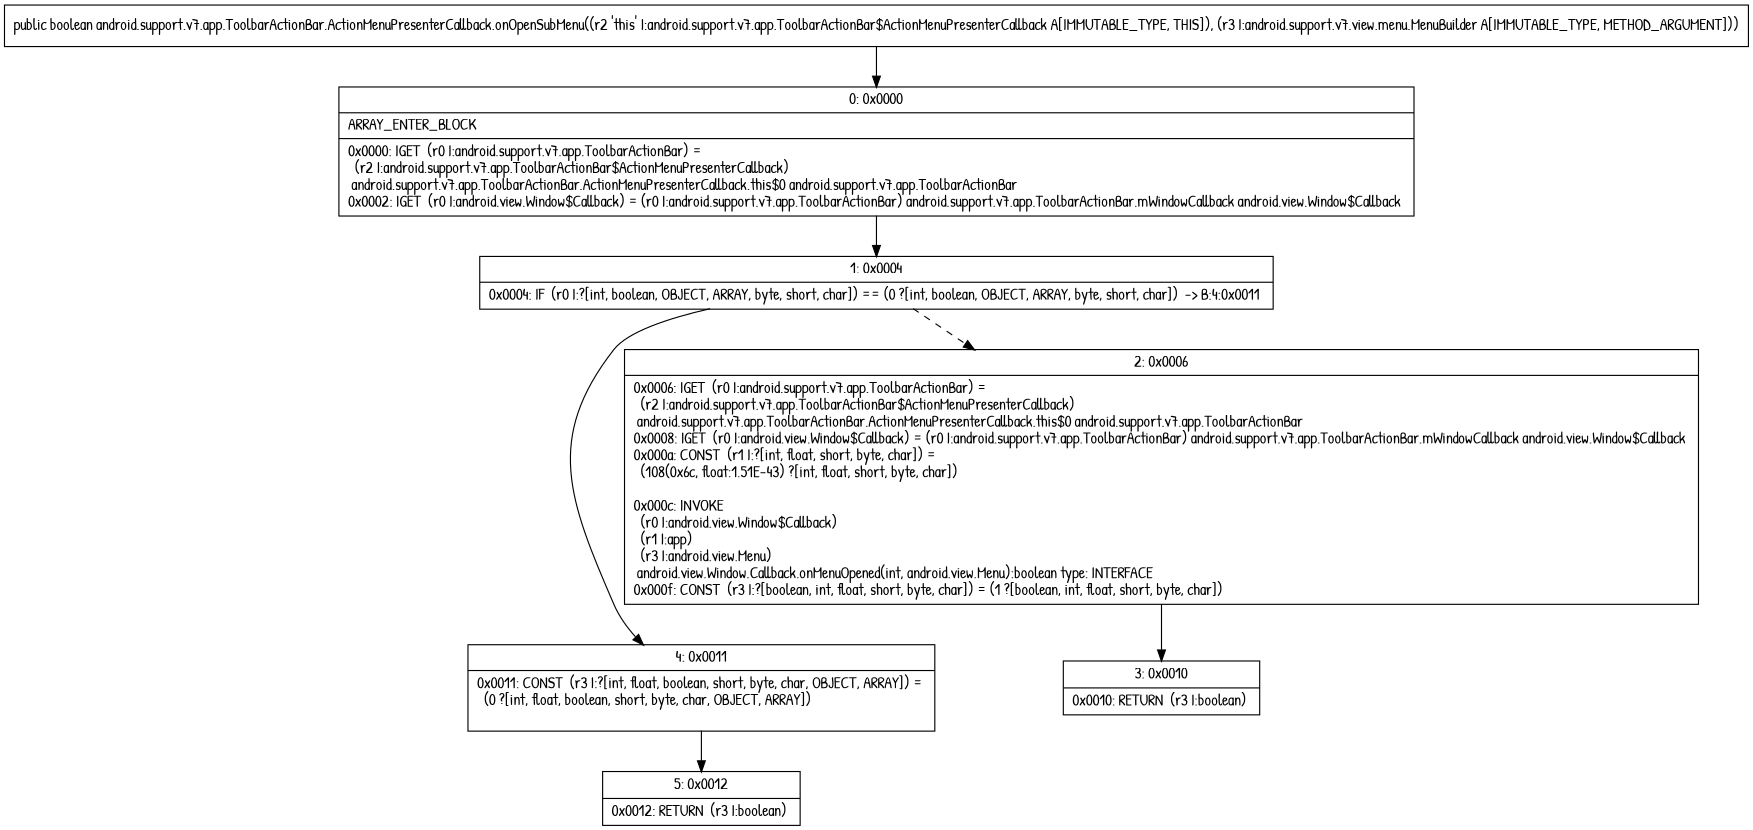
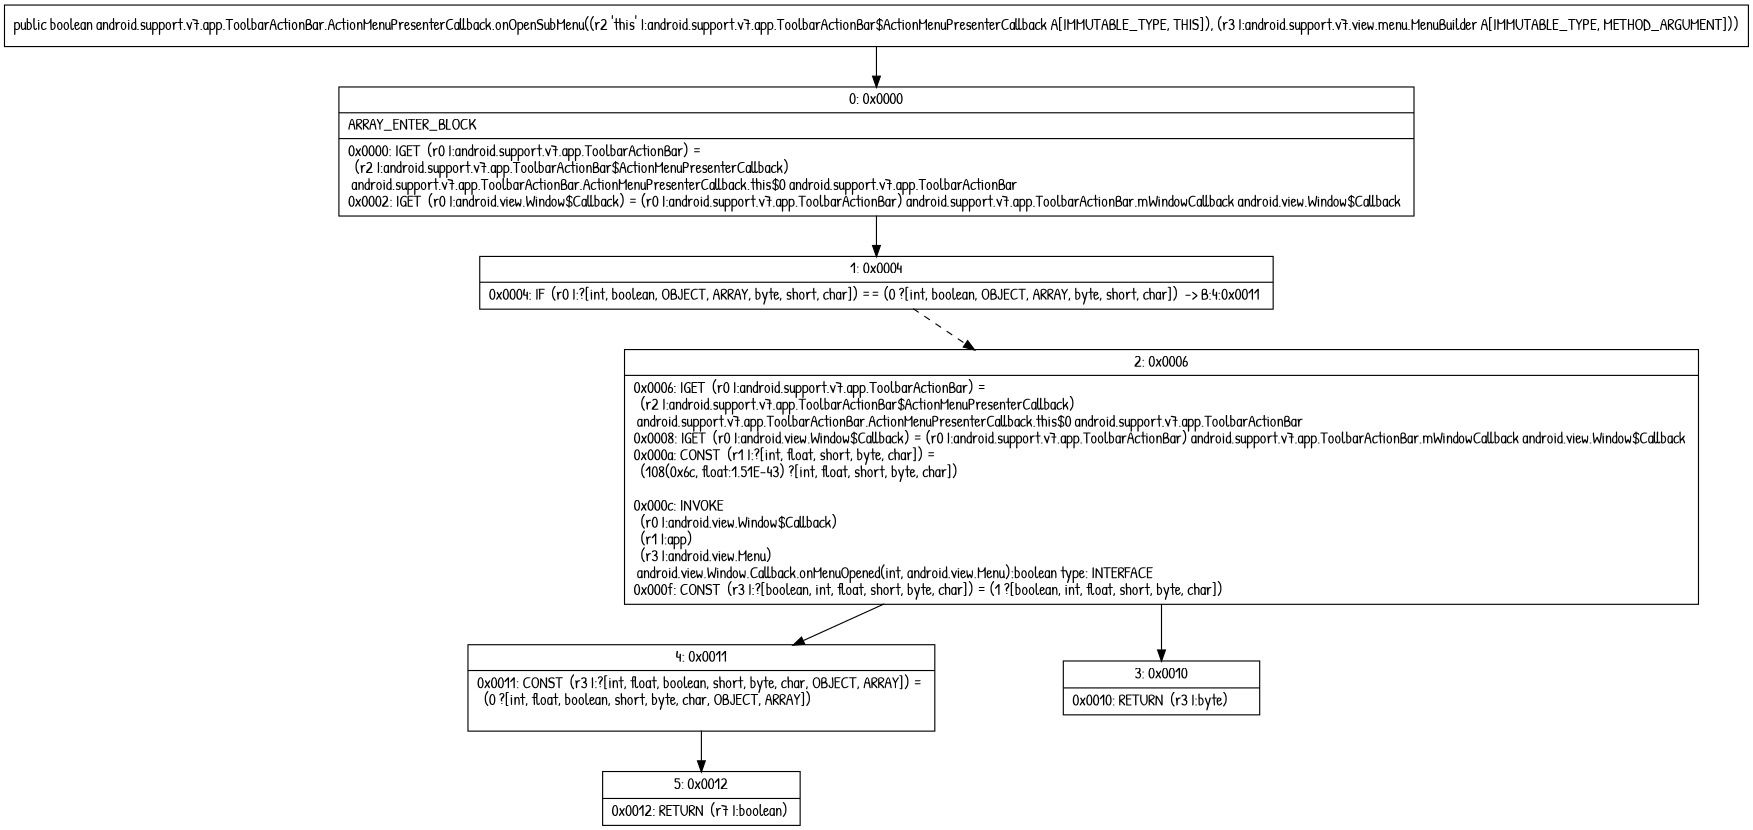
(571, 442) -> (844, 622)
(1162, 701) -> (1152, 701)
(701, 811) -> (701, 811)
